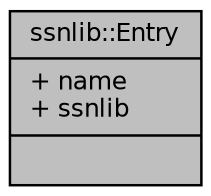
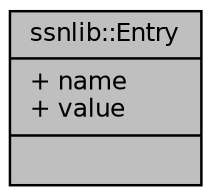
(80, 109) -> (78, 109)
